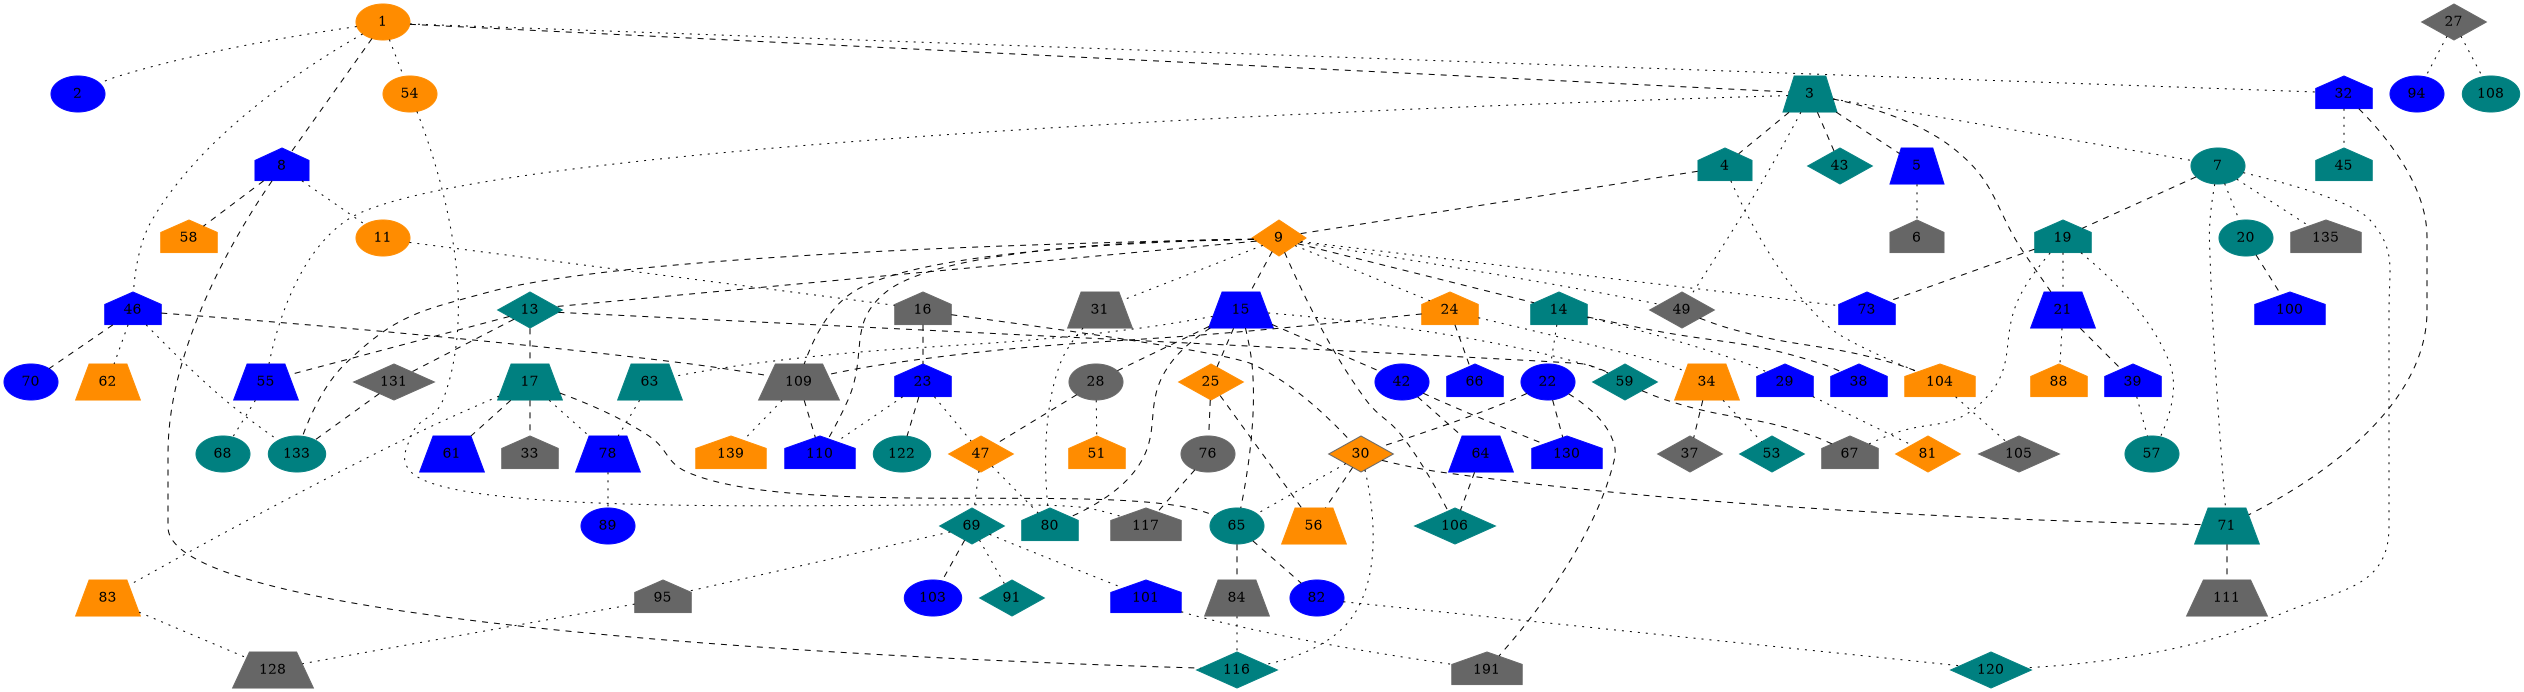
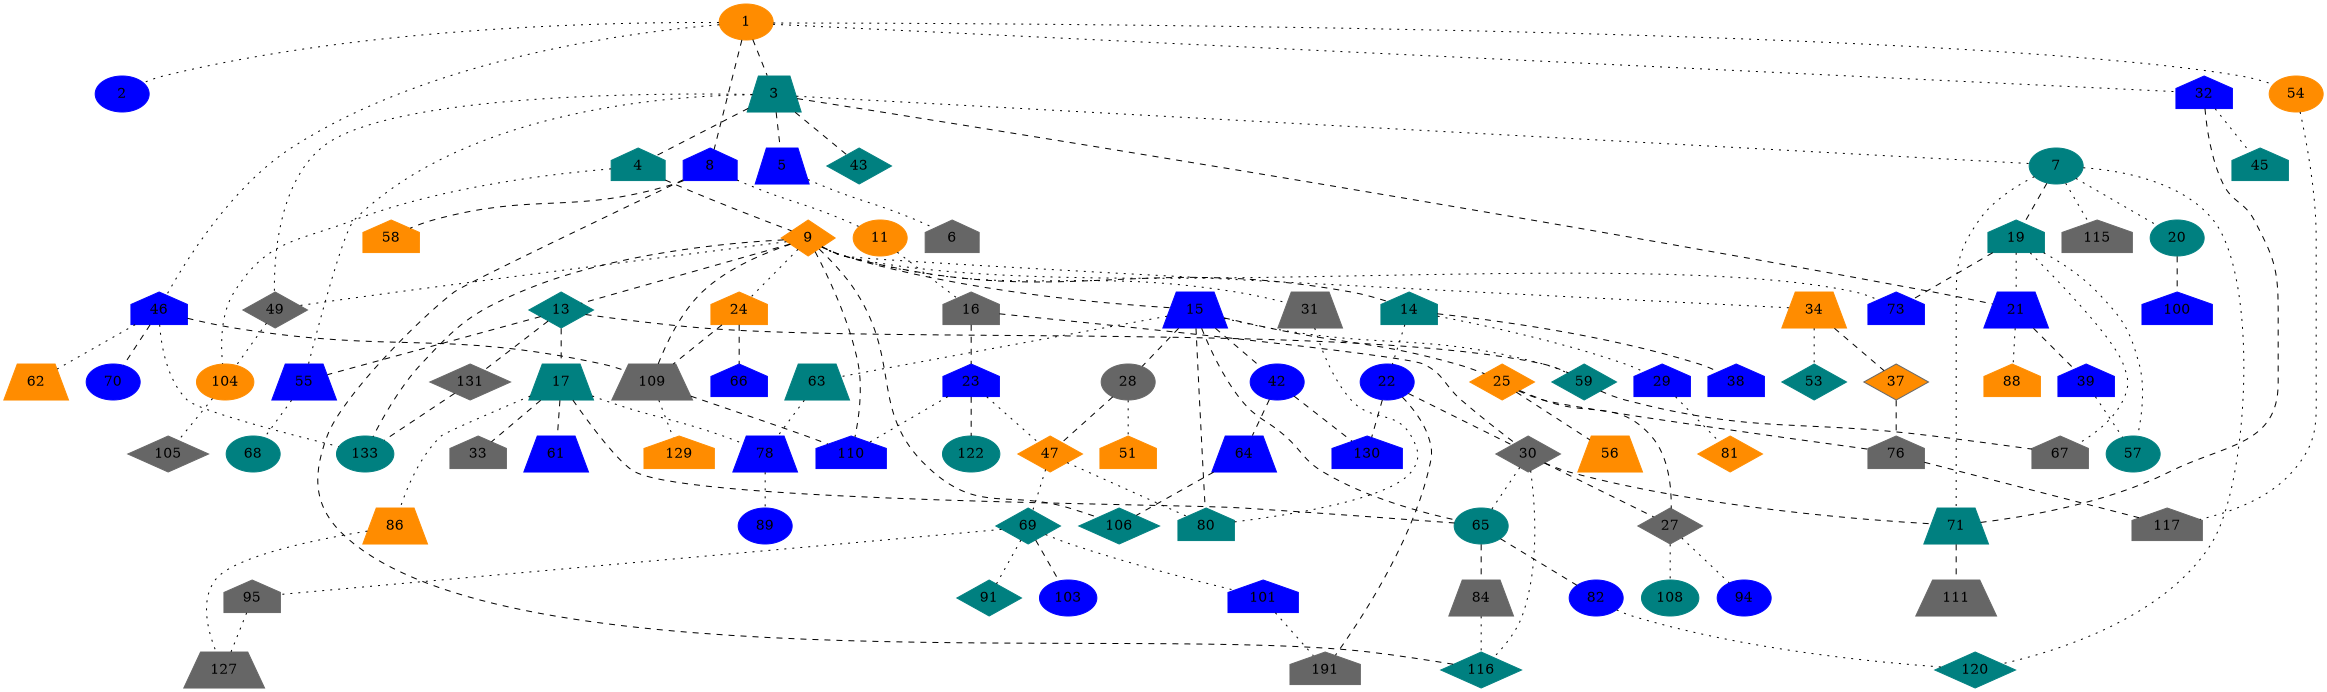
(2326, 238) -> (2097, 238)
(1582, 343) -> (1353, 286)
(1809, 345) -> (251, 344)
(1940, 382) -> (225, 382)
none -> (1896, 418)
none -> (1639, 425)
(731, 454) -> (679, 454)
(1208, 454) -> (1896, 454)
(1361, 454) -> (1528, 454)
(1690, 454) -> (1896, 382)
(1339, 488) -> (1599, 490)
(108, 598) -> (395, 526)
(273, 670) -> (224, 670)
